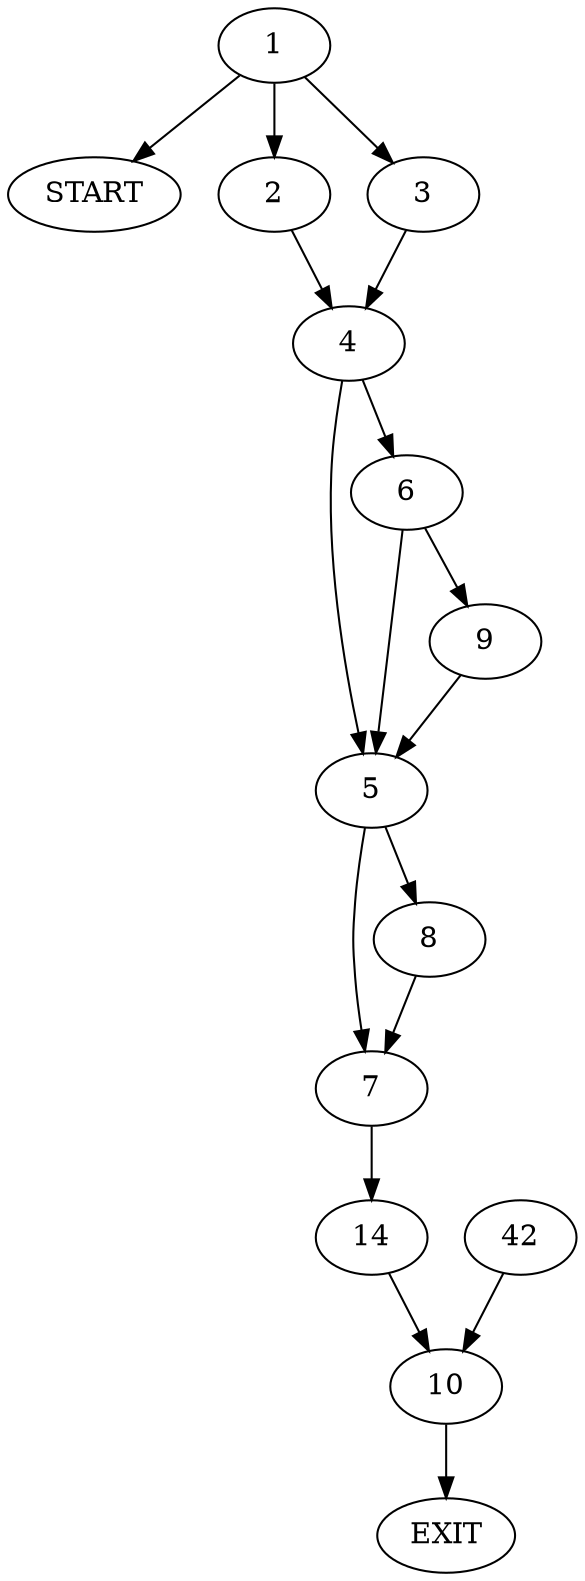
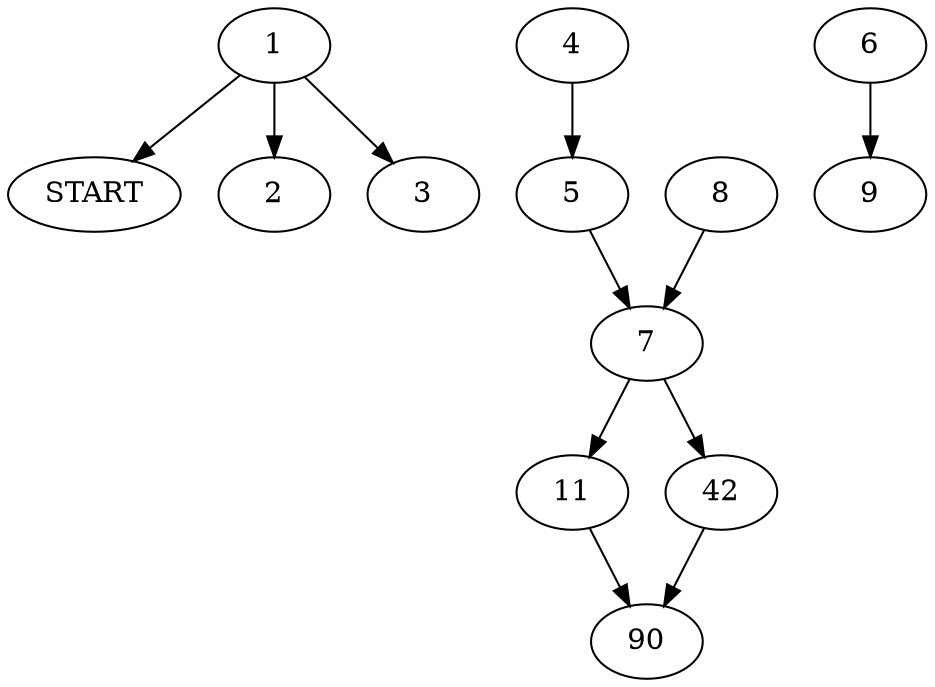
(307, 260) -> none
(391, 260) -> none
(374, 408) -> none
none -> (679, 409)
(391, 631) -> none
(435, 708) -> none
(397, 855) -> none
(372, 1238) -> (572, 493)
(446, 1387) -> (647, 642)
(446, 1536) -> none
